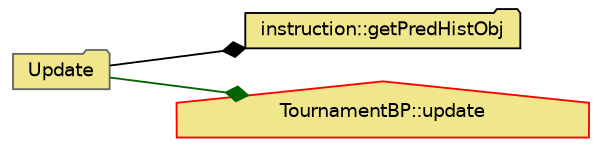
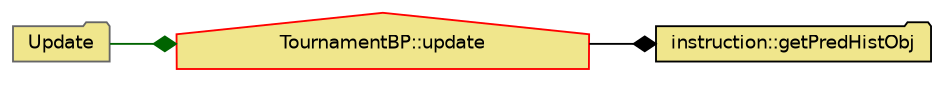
(167, 58) -> (611, 44)
